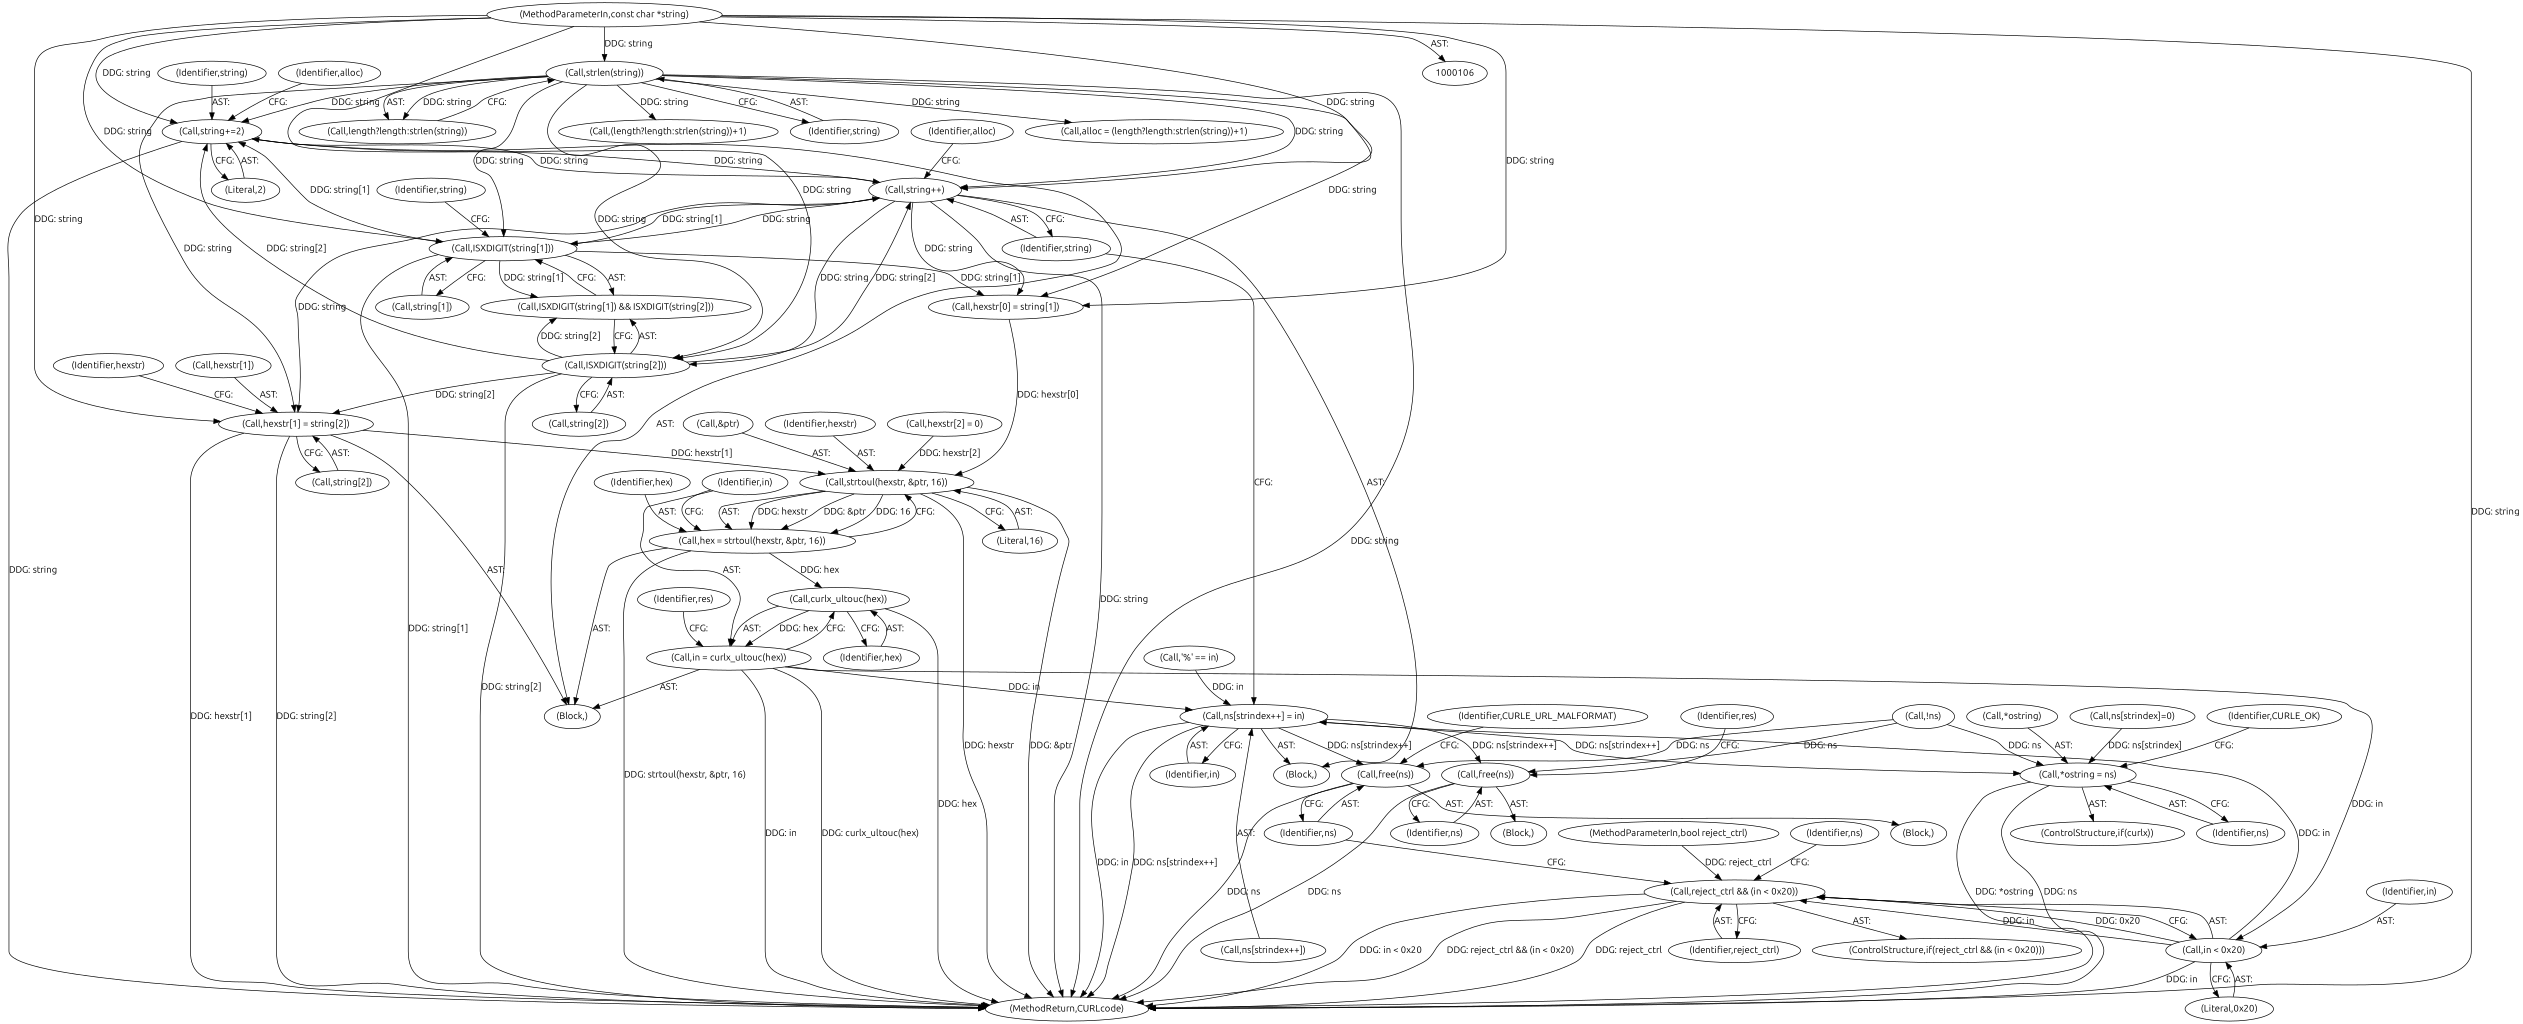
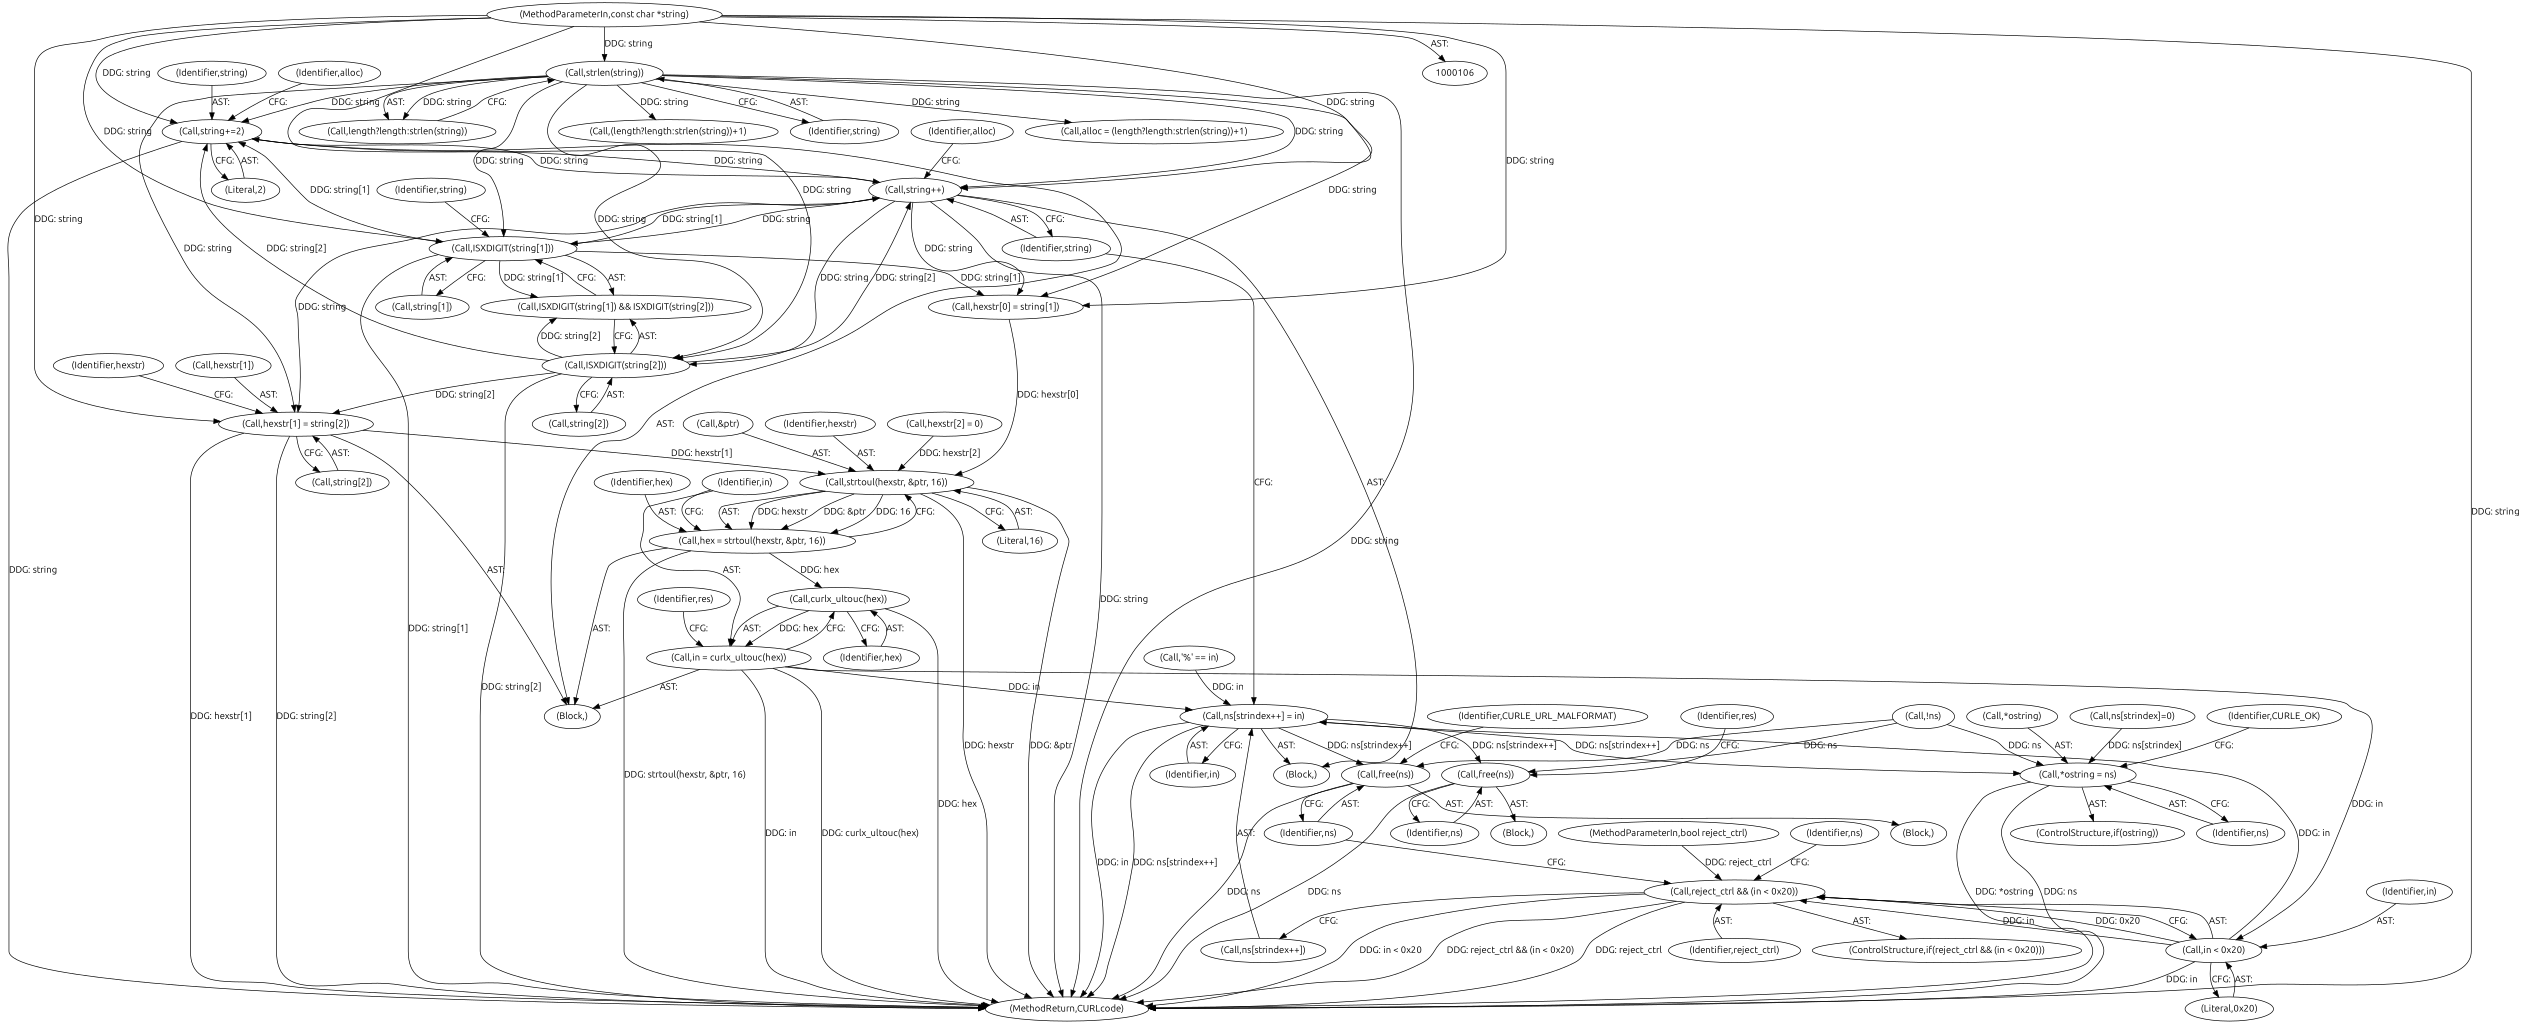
(2098, 834) -> (2098, 834)
(1738, 918) -> (1462, 898)
